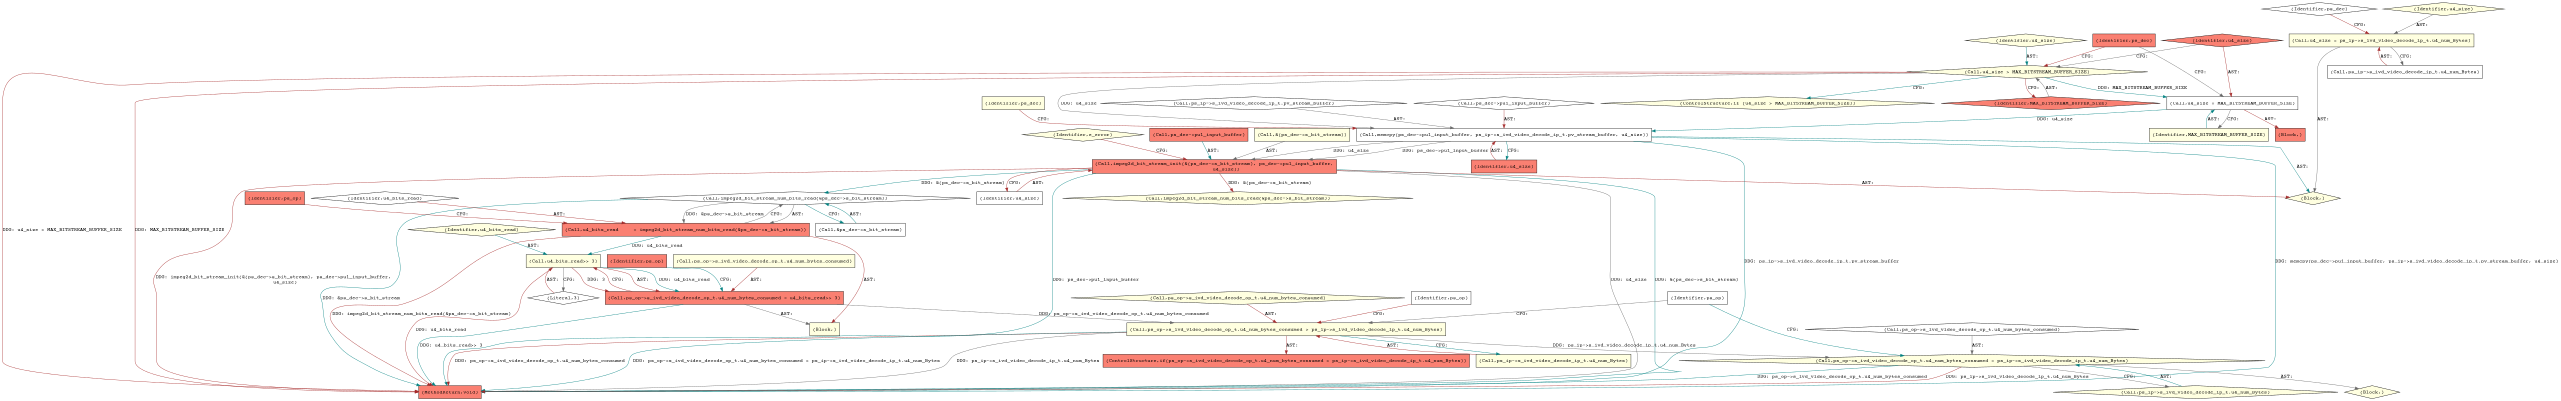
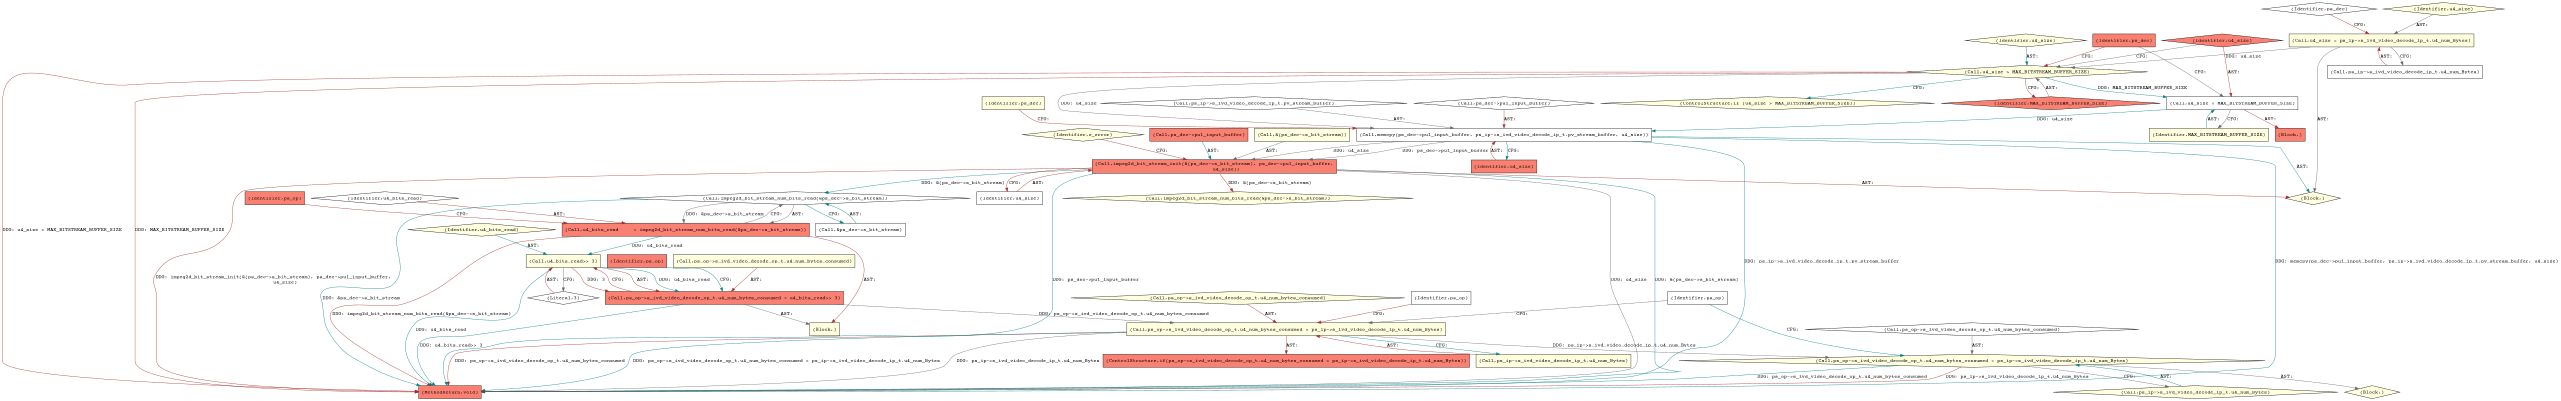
none -> (2193, 57)
(460, 318) -> (460, 318)
